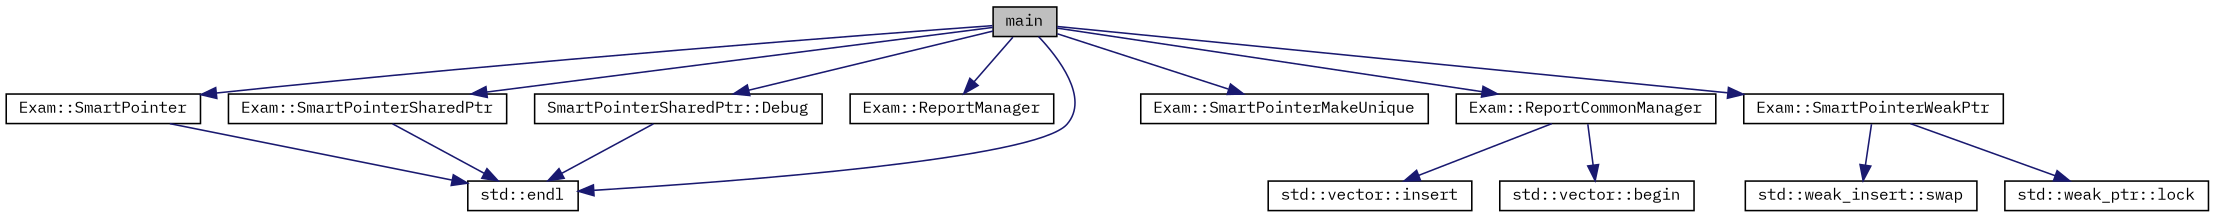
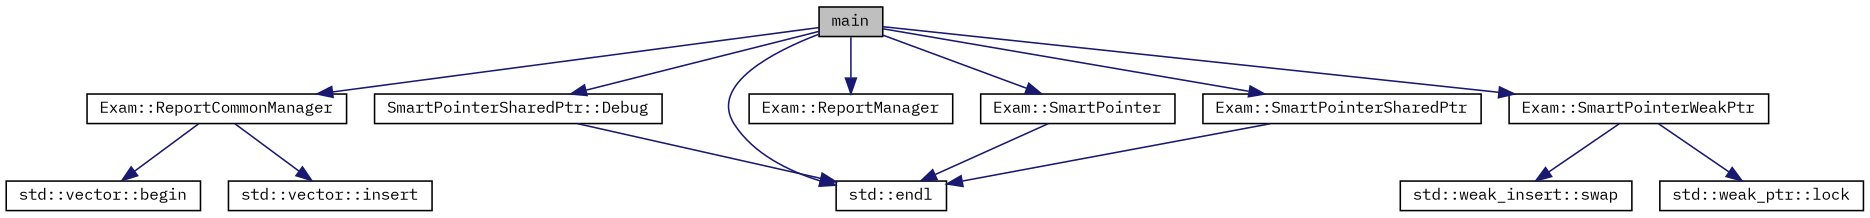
(1285, 109) -> none
